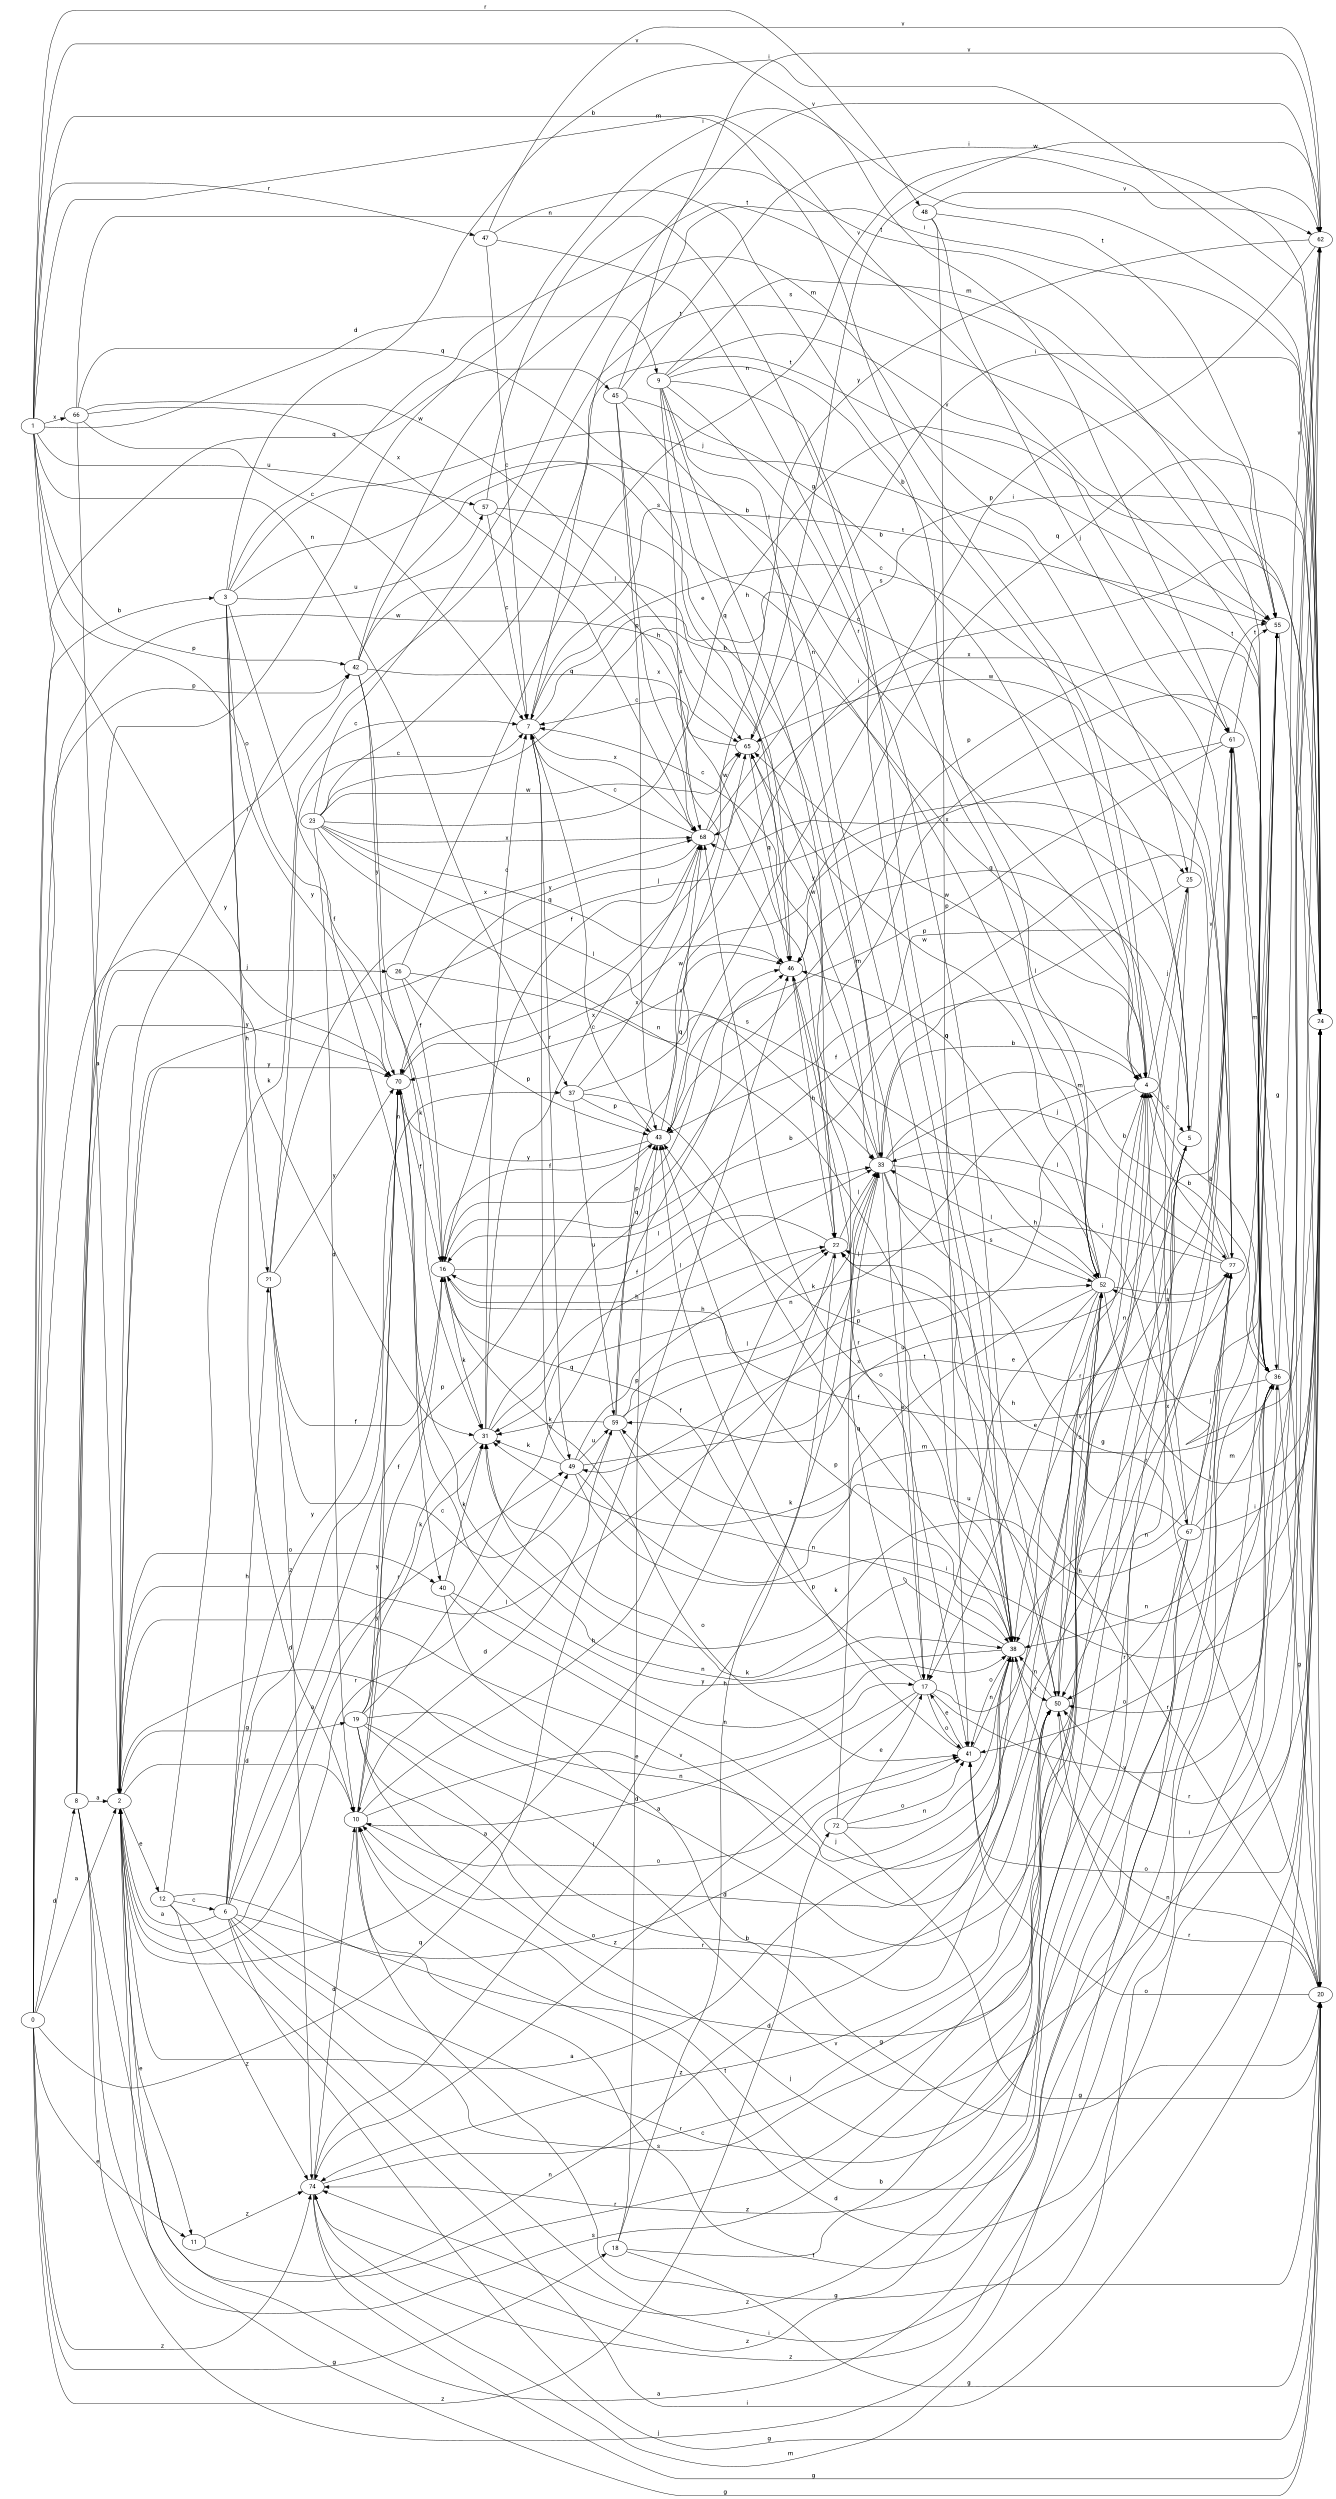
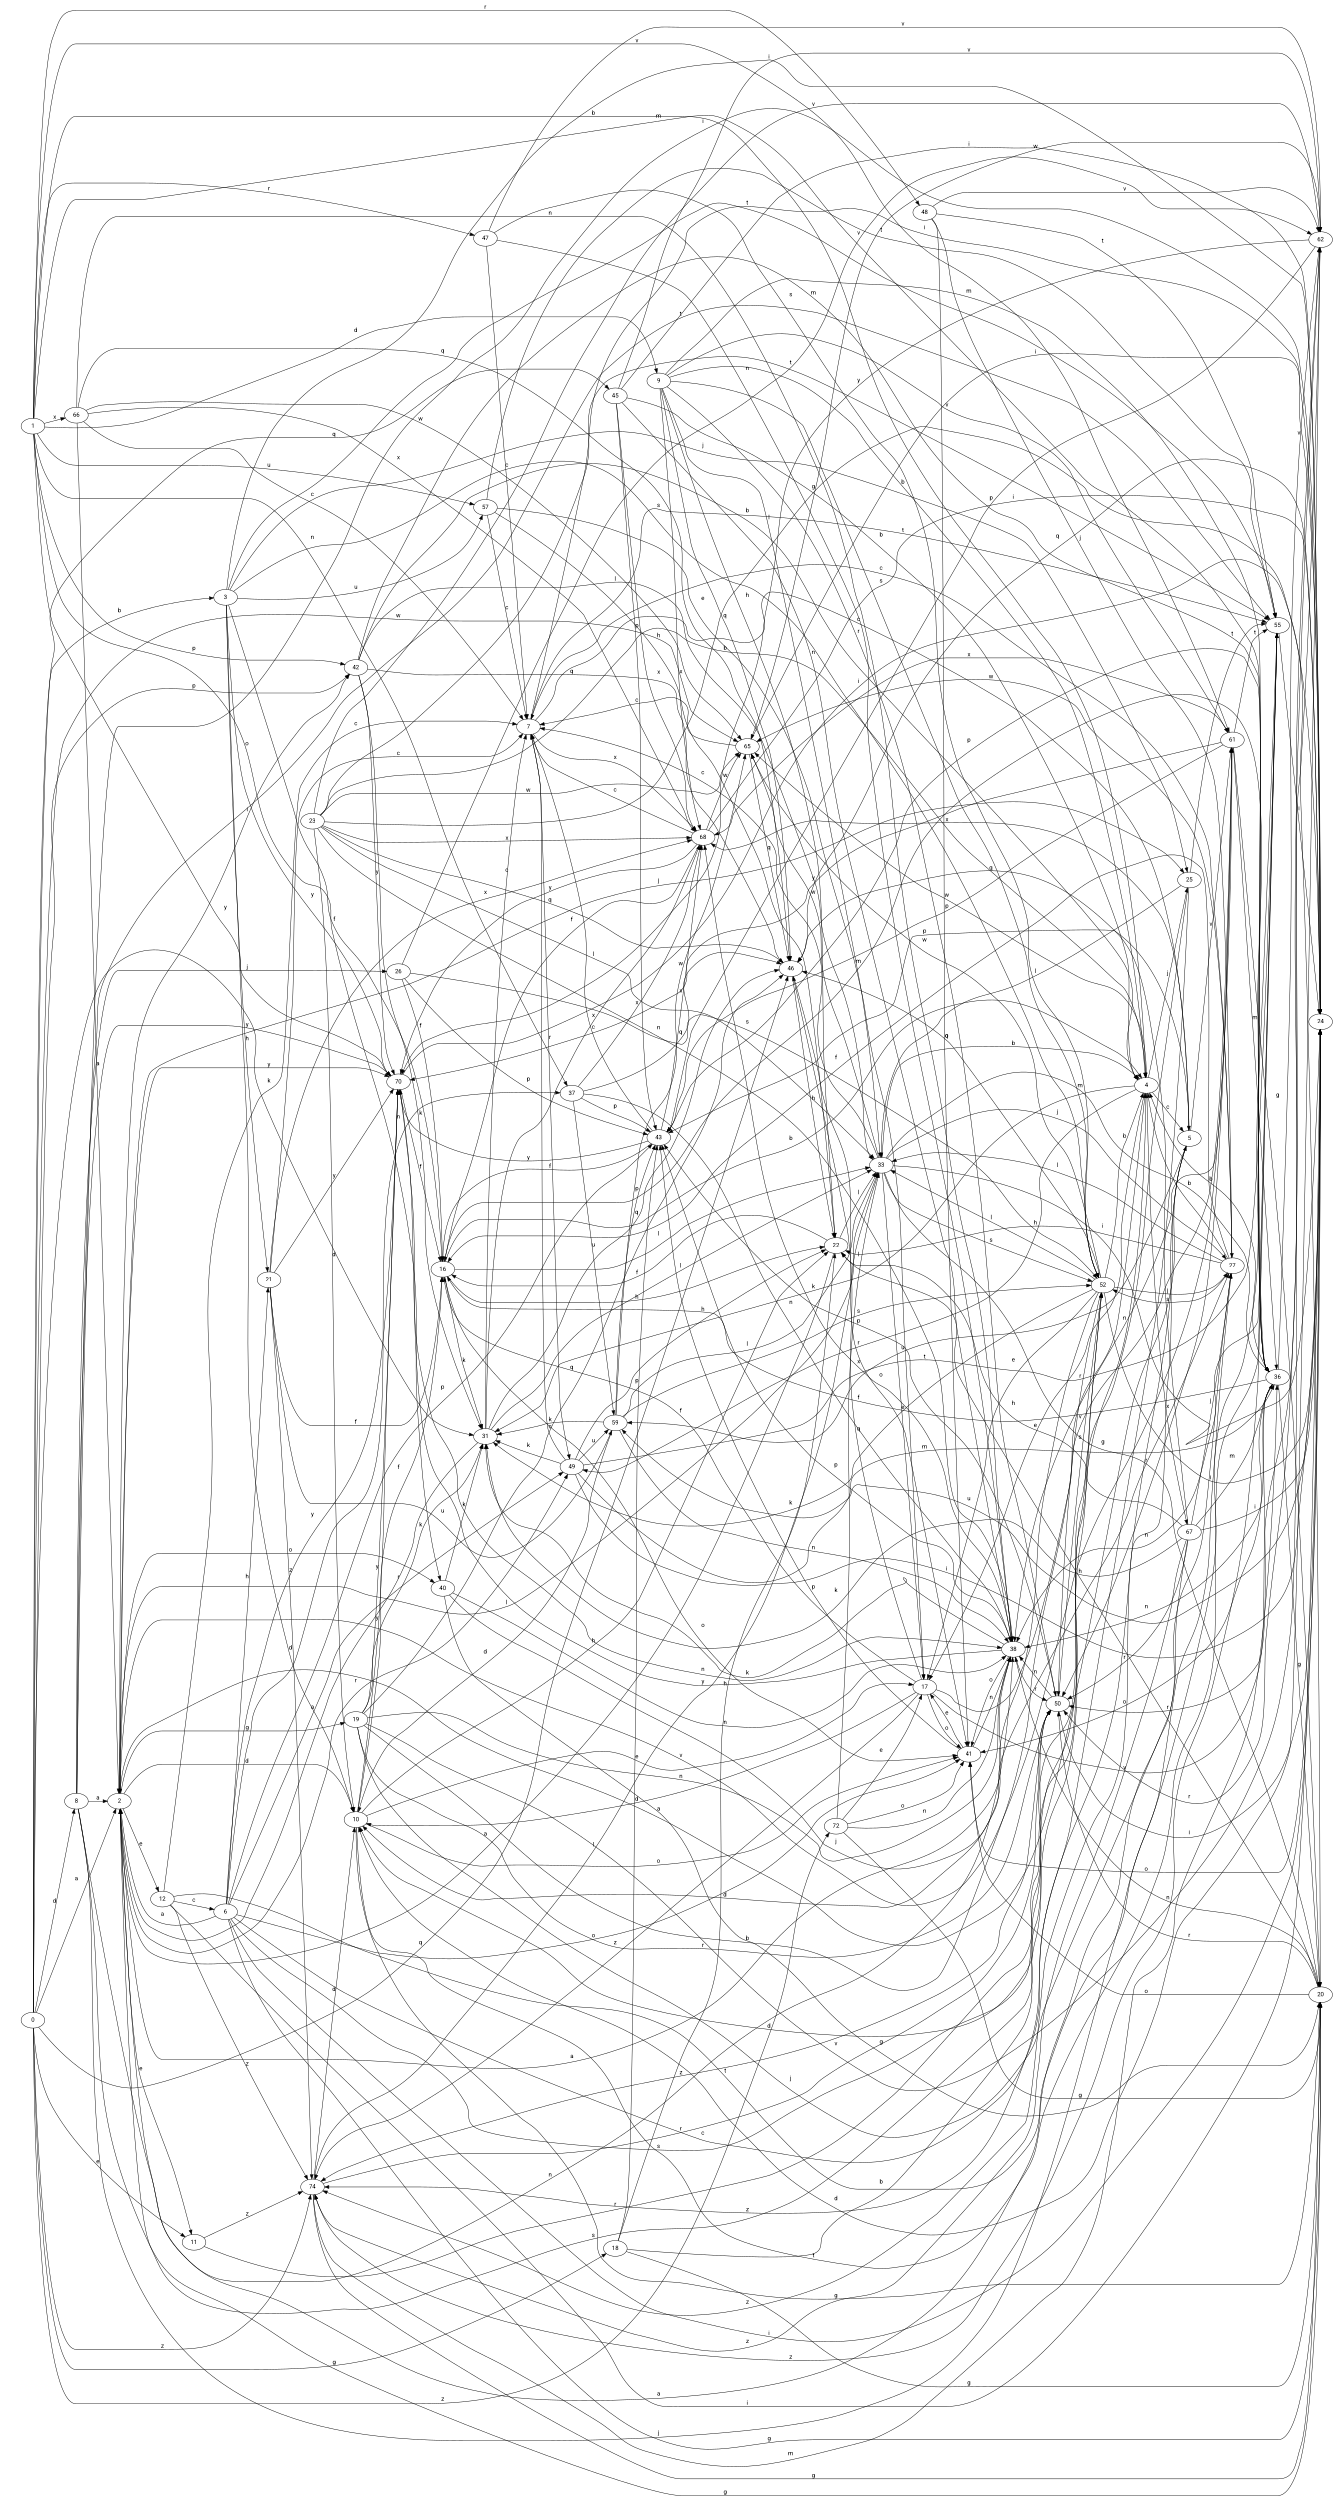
(443, 1511) -> (443, 1511)
